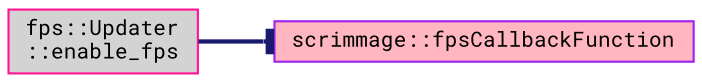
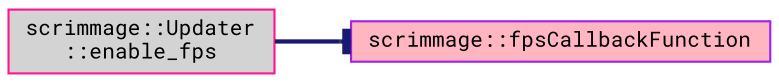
(103, 41) -> (141, 41)
